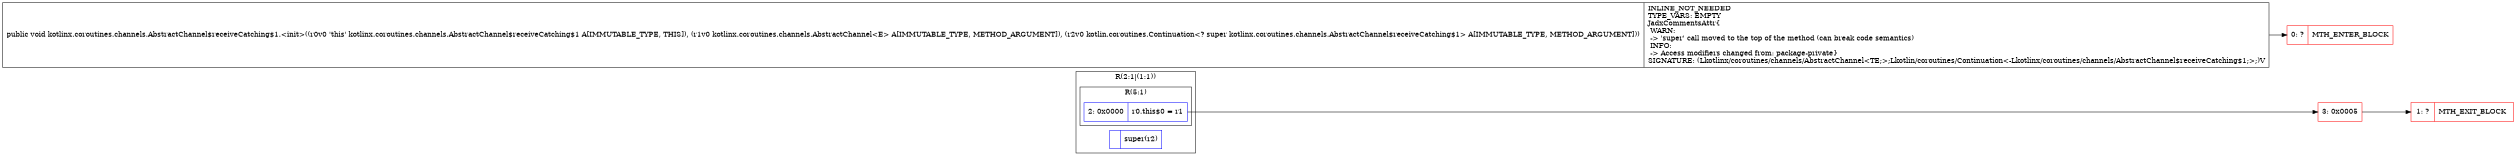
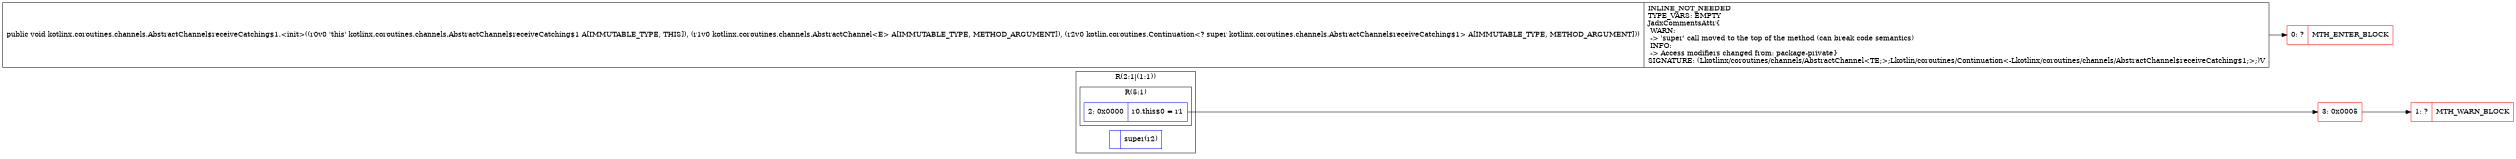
(2472, 112) -> (2473, 112)
